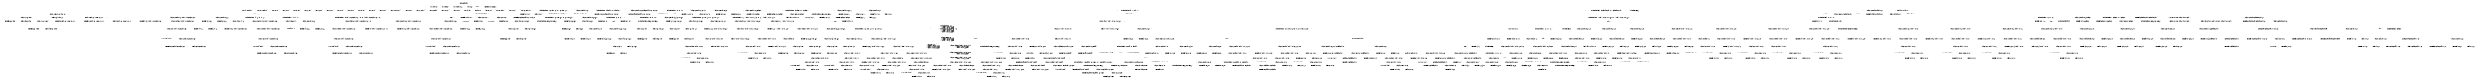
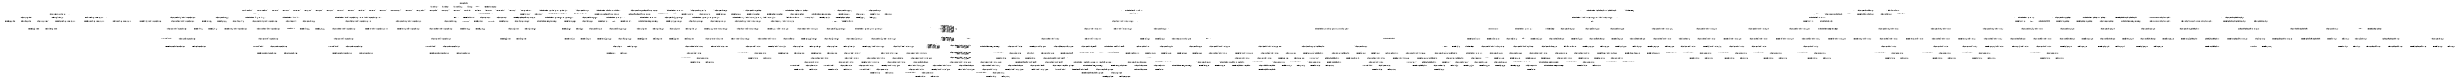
(1085, 53) -> none
